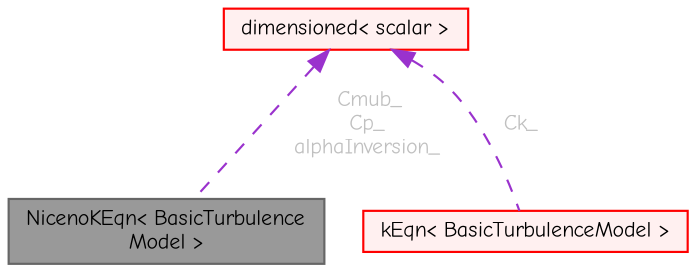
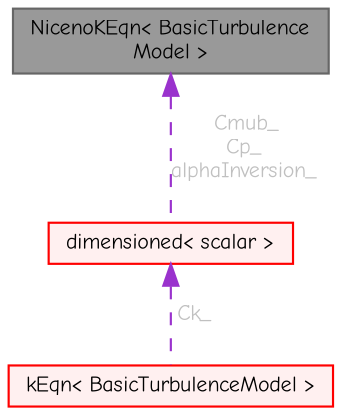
(254, 133) -> (171, 159)
